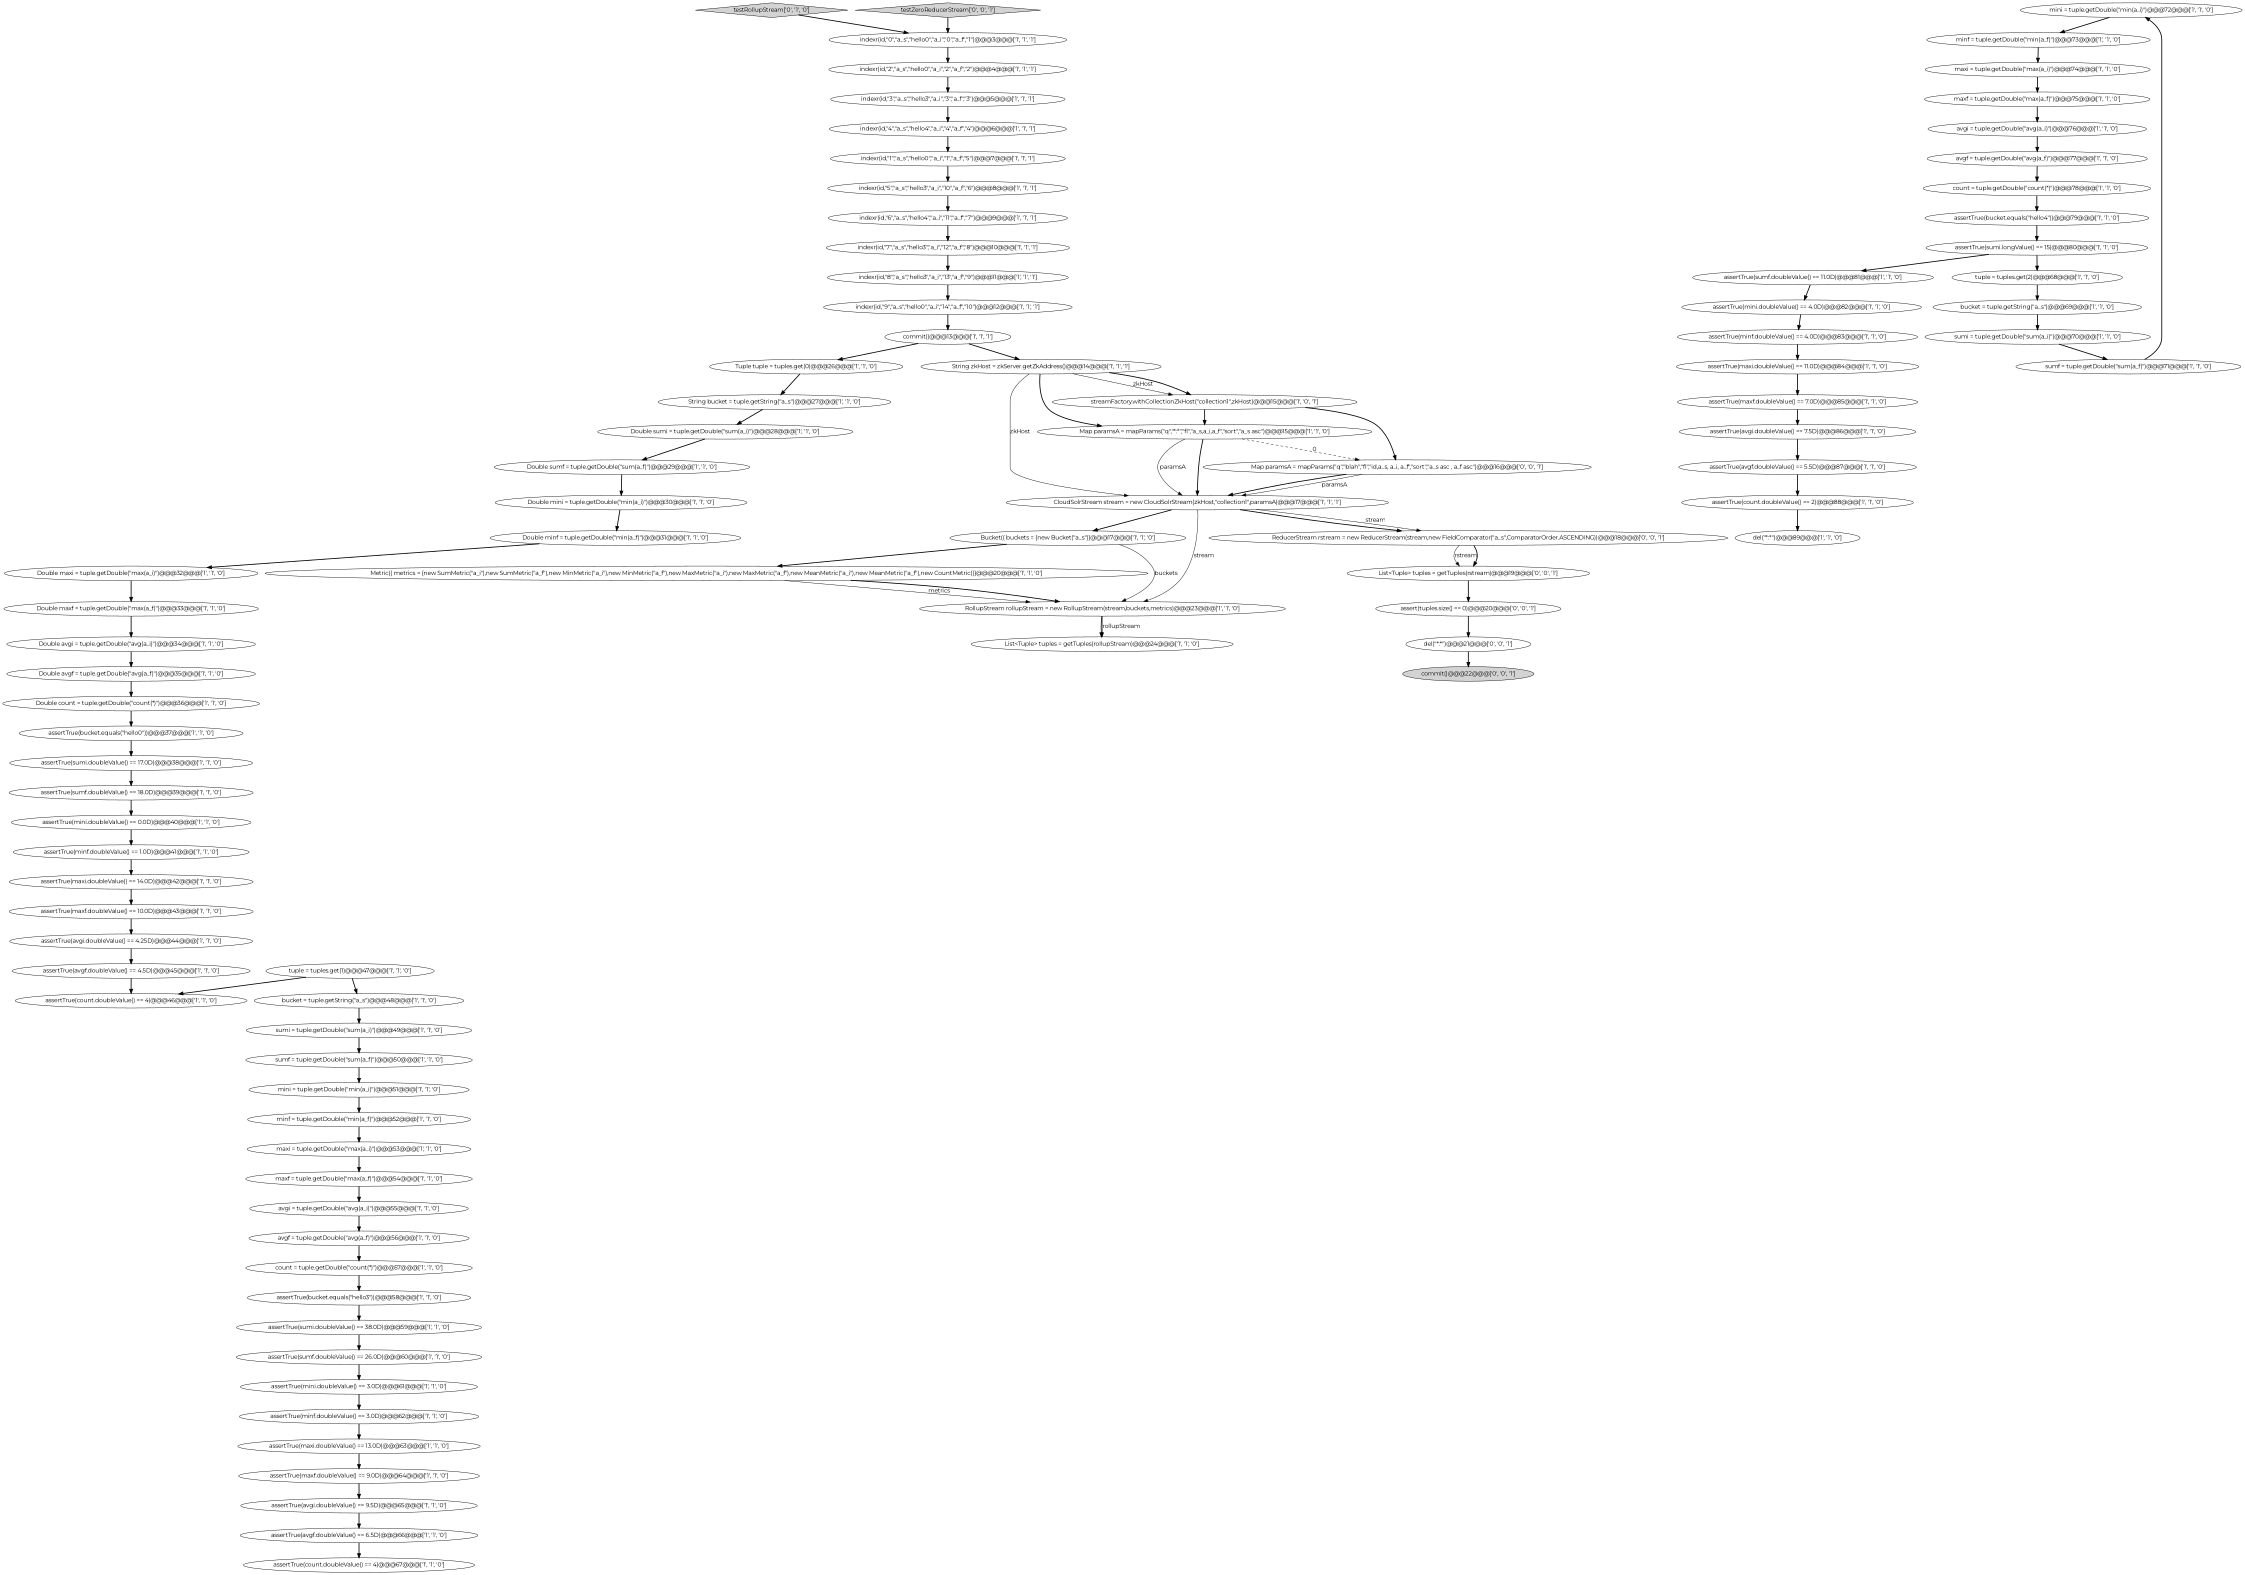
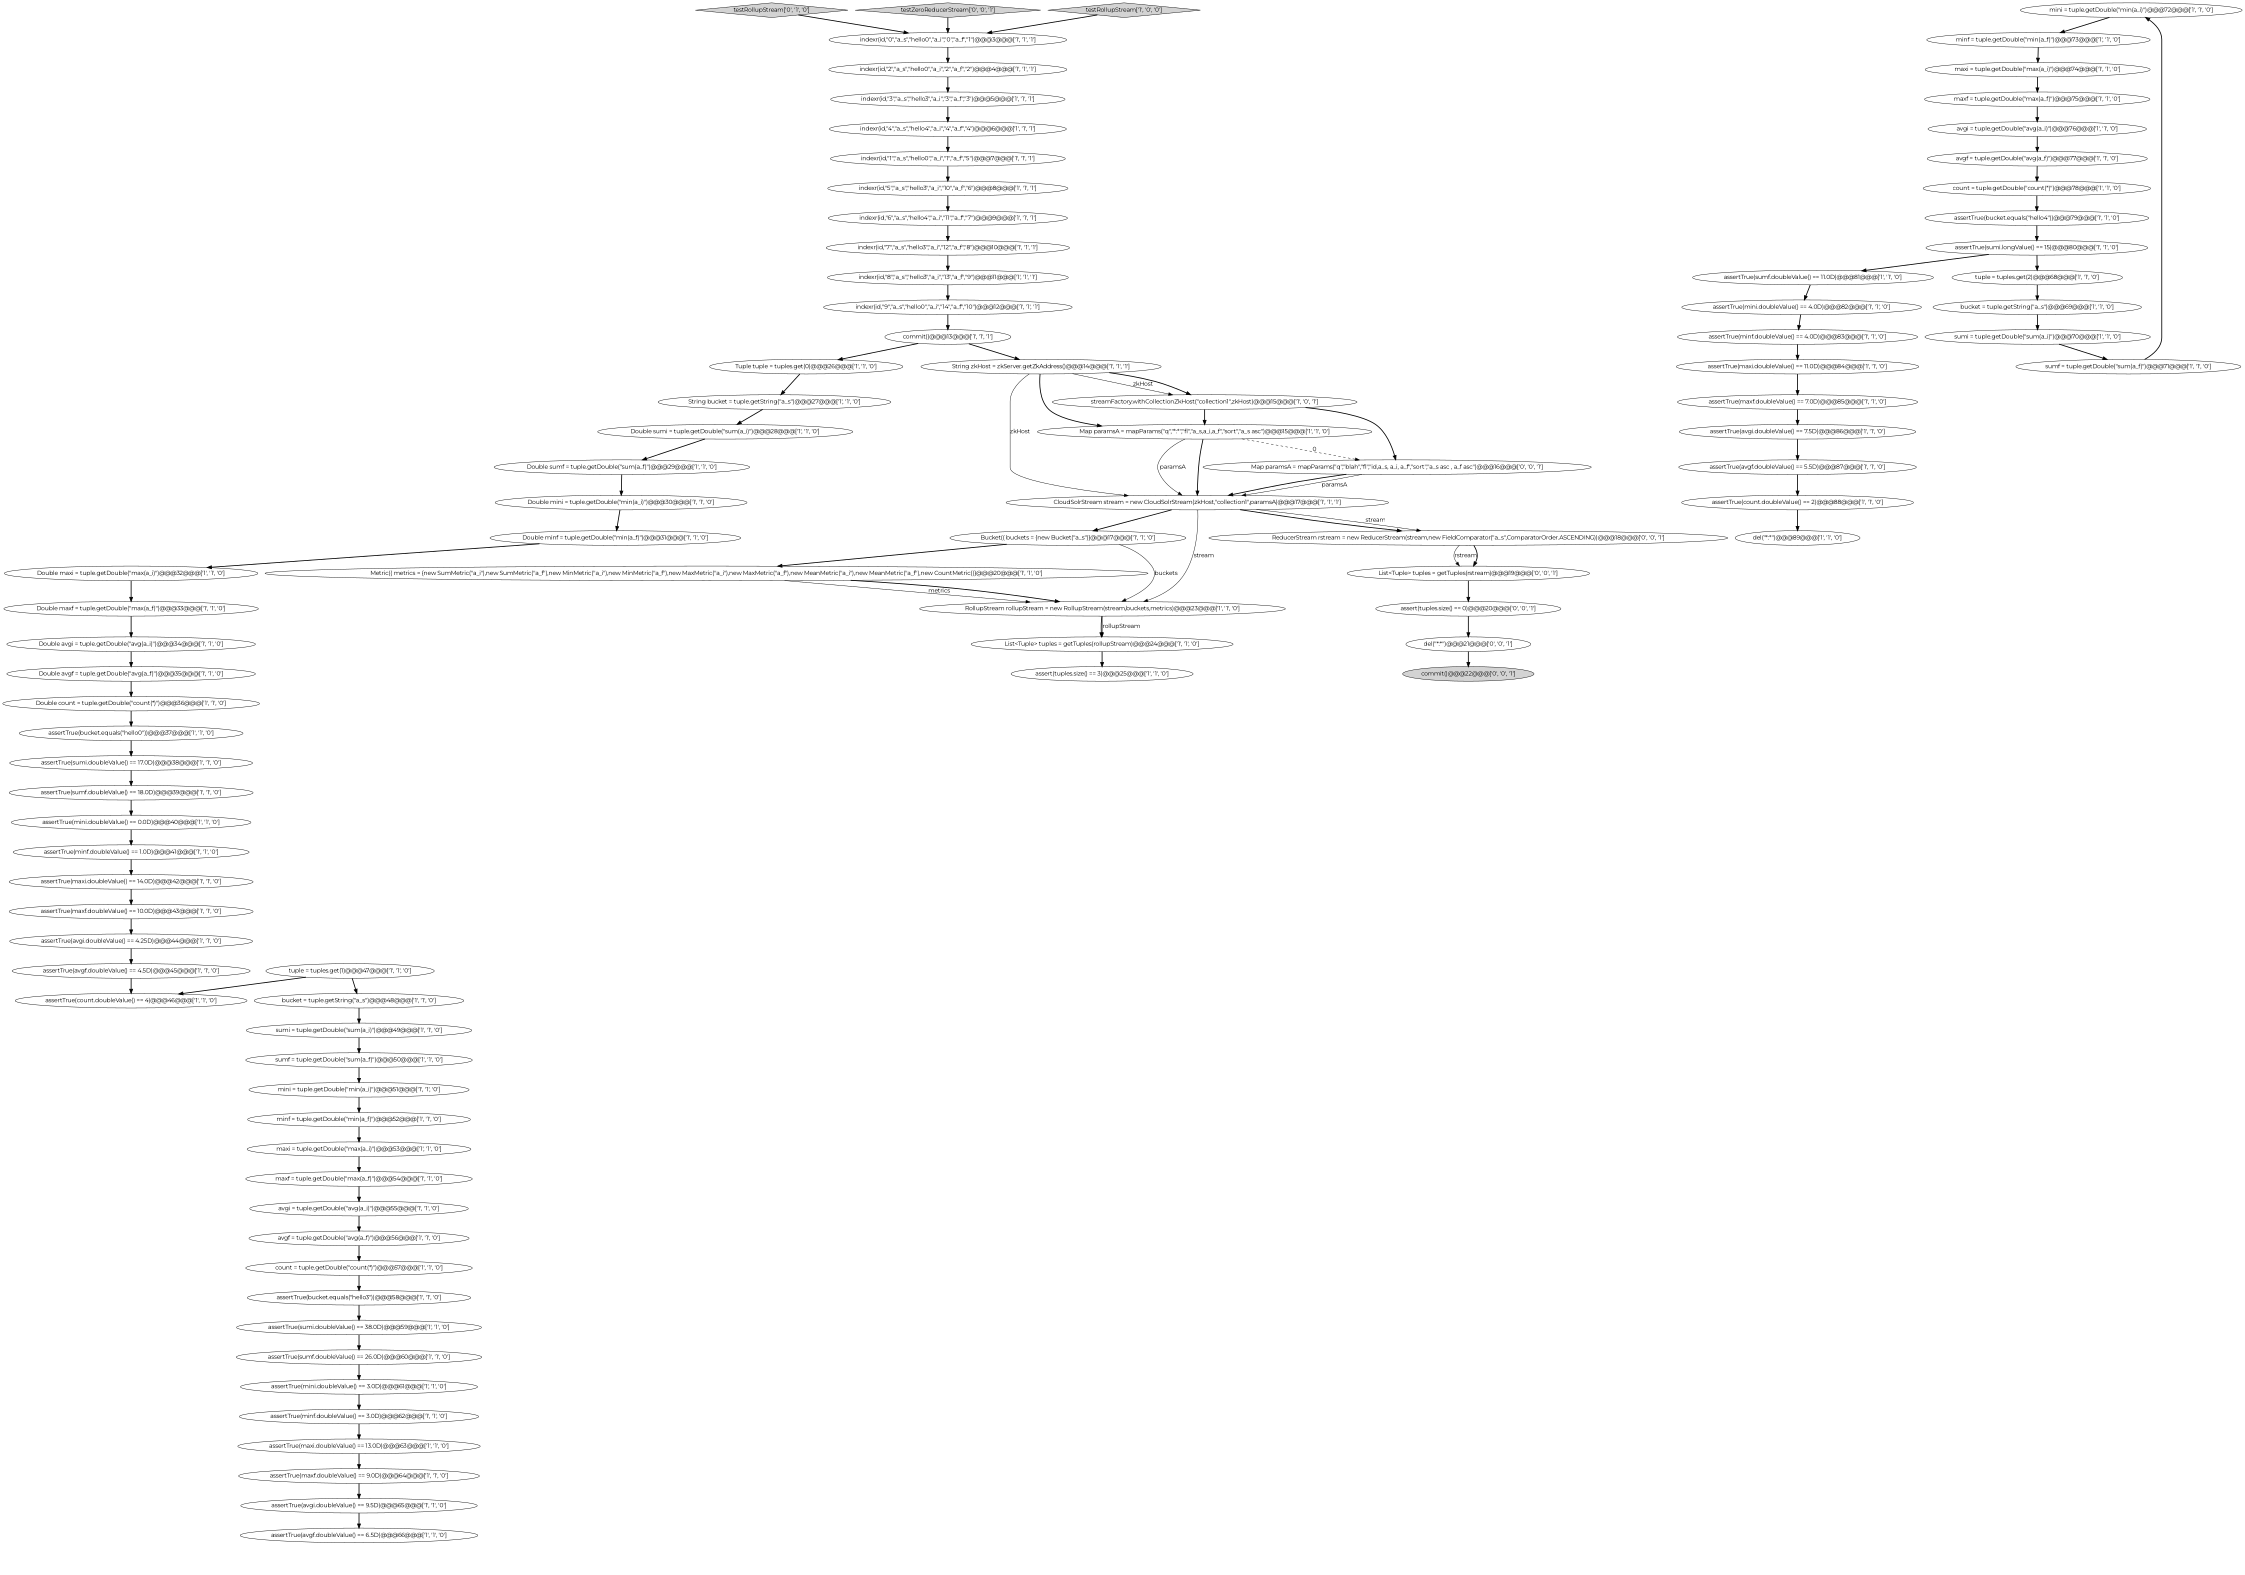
none -> (1124, 10)
none -> (1102, 674)
(359, 1565) -> none
